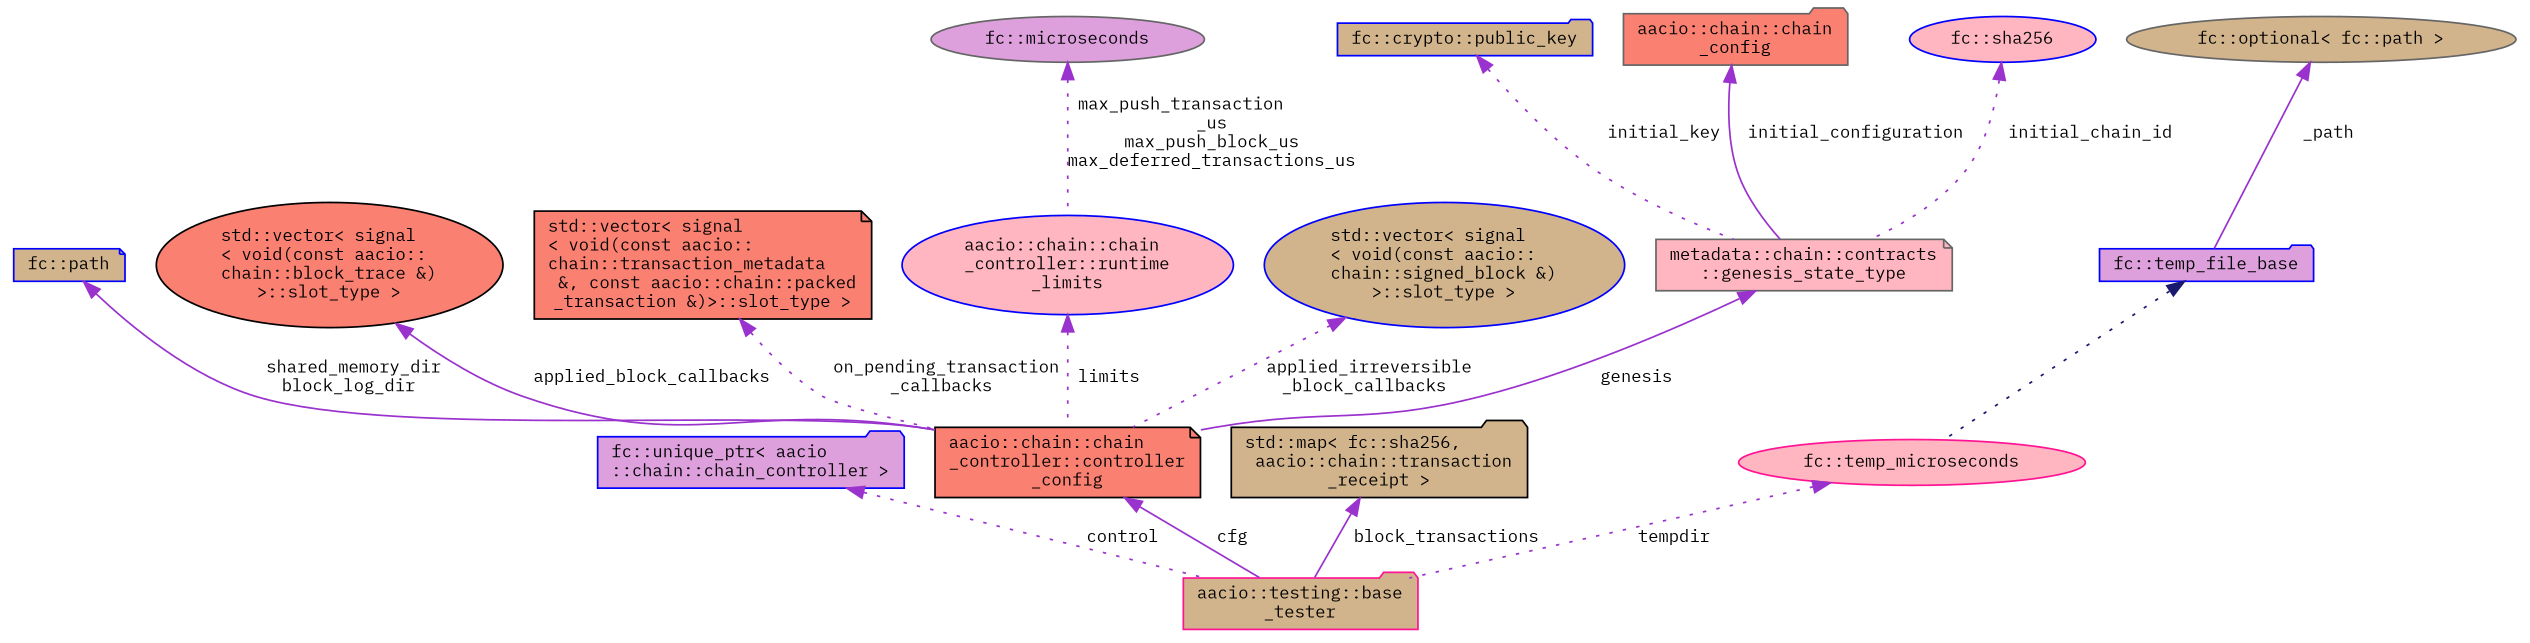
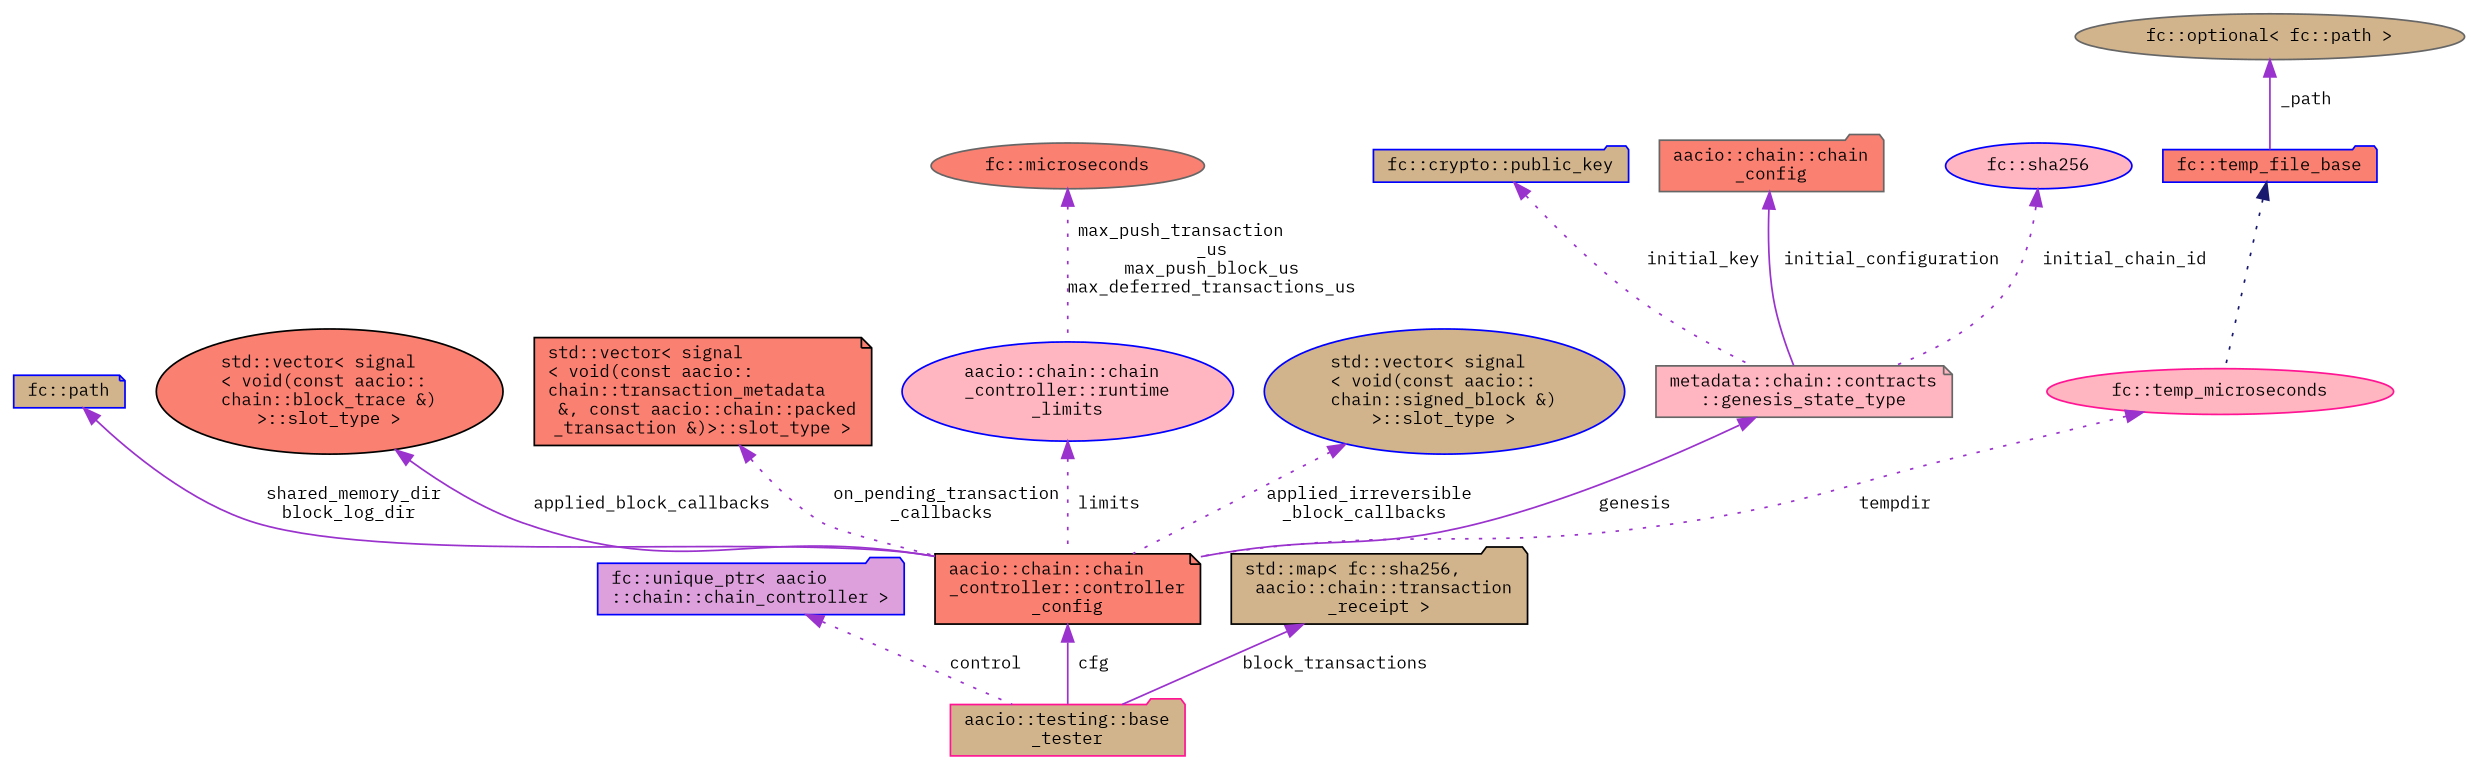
(1068, 39) -> (1068, 166)
(2207, 265) -> (2270, 166)
(1611, 533) -> (1669, 524)
